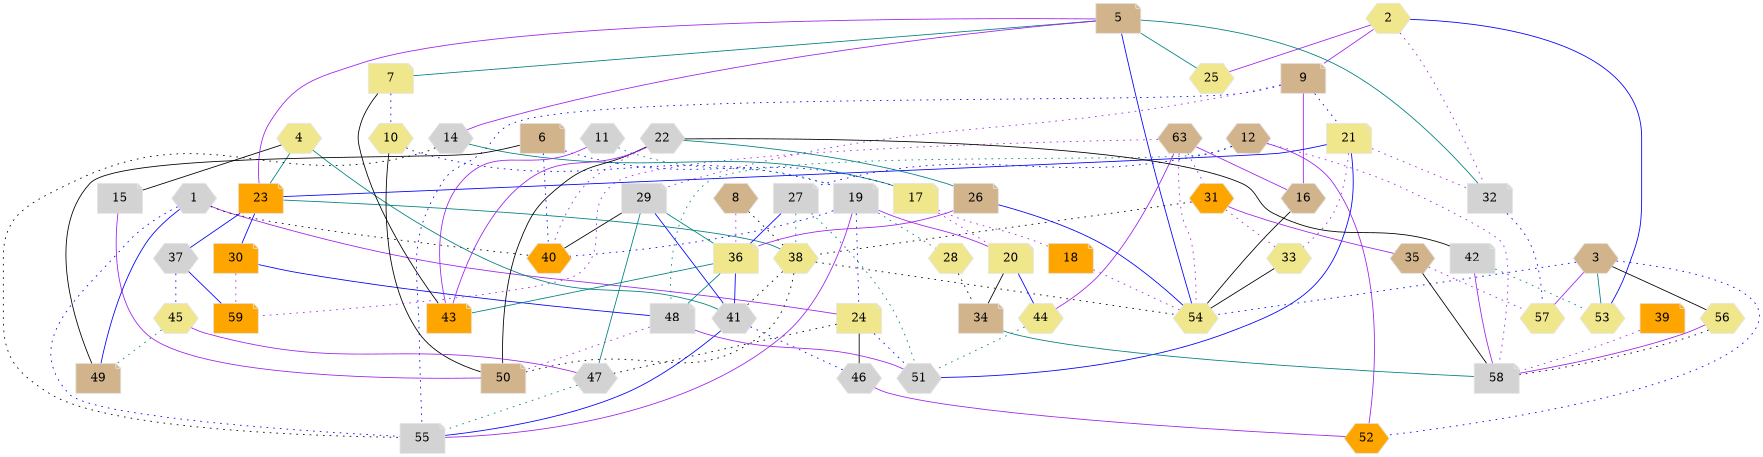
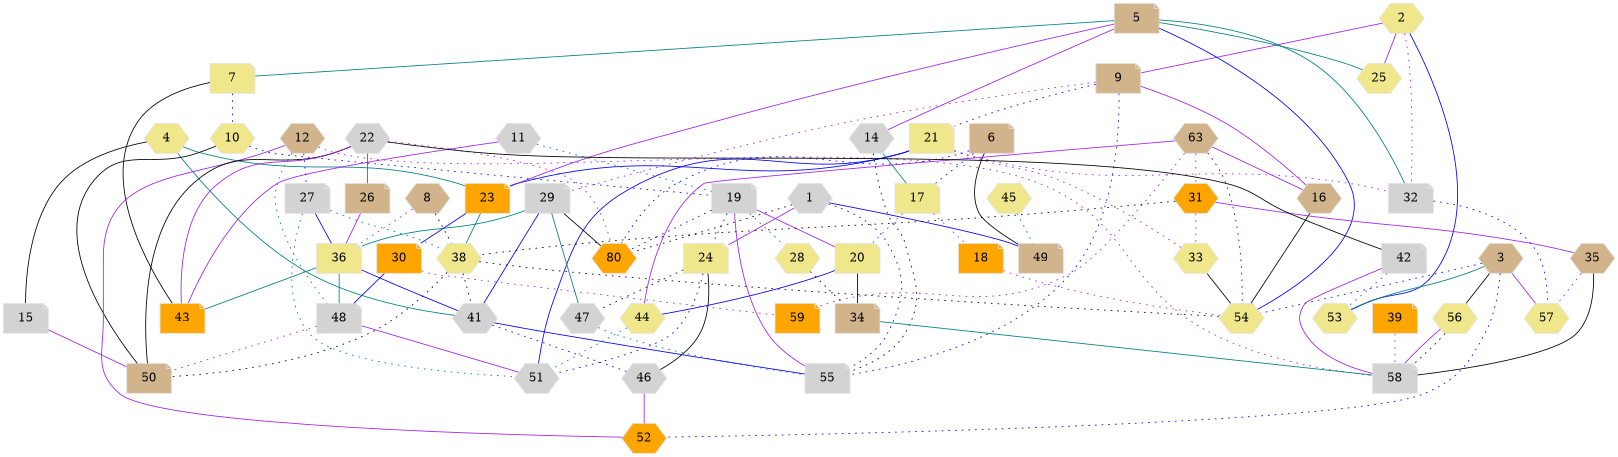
(1187, 228) -> (1237, 225)
(1098, 242) -> none
(176, 258) -> none
(549, 258) -> (614, 258)
(383, 354) -> none
